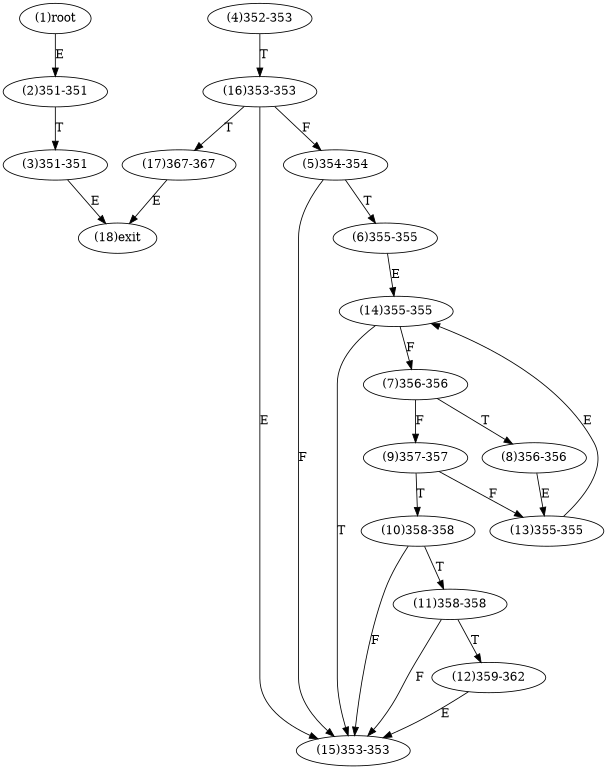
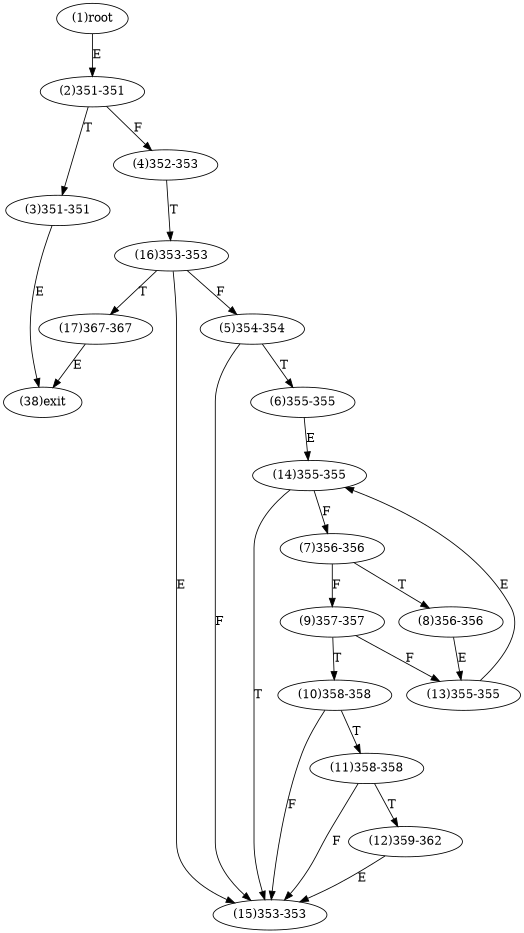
none -> (126, 125)
(118, 238) -> (43, 402)
